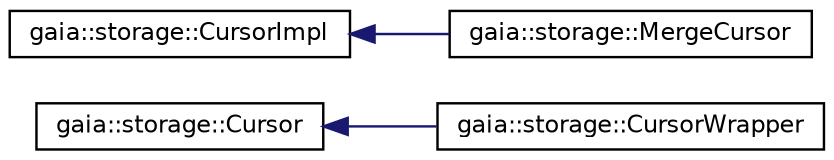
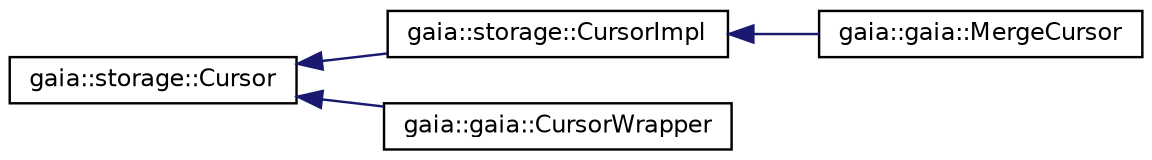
(631, 34) -> (981, 34)
none -> (355, 57)
(631, 126) -> (558, 126)
